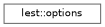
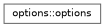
(52, 14) -> (52, 14)
